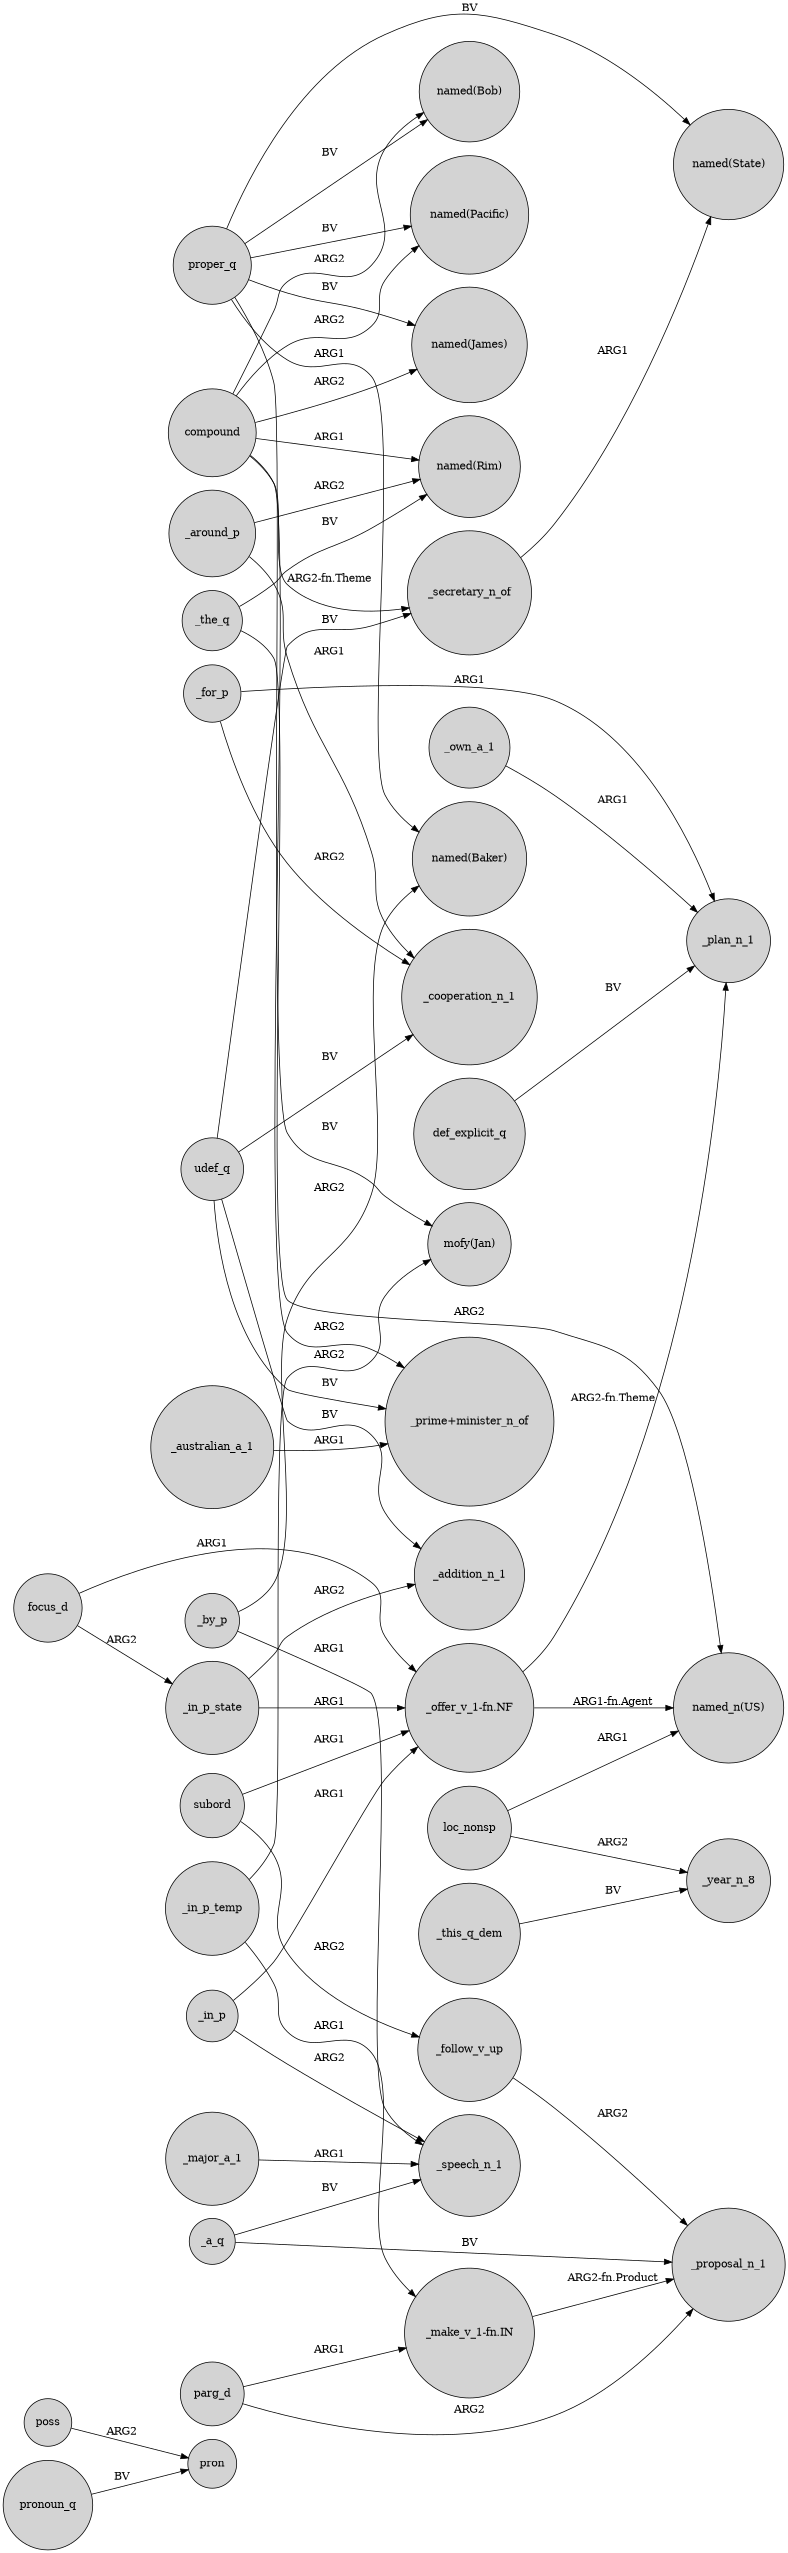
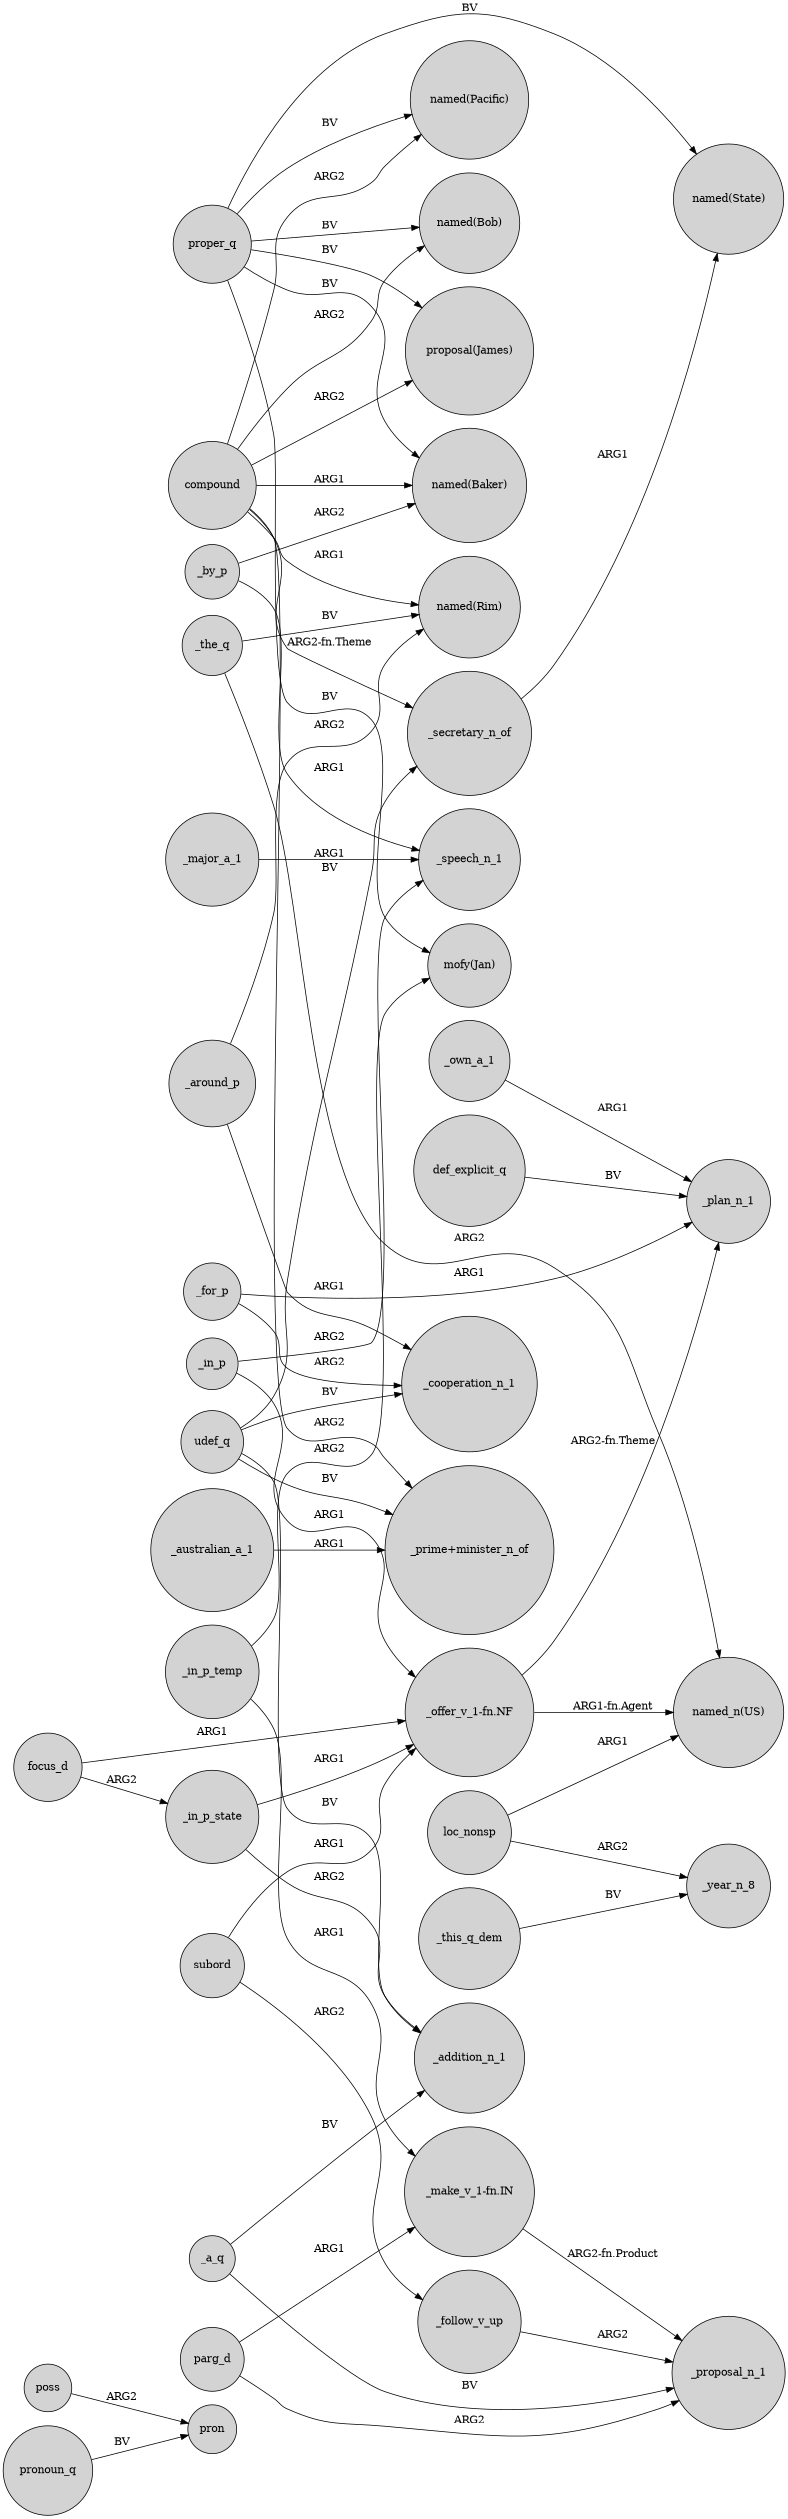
(469, 345) -> (469, 351)
(329, 354) -> (329, 284)
none -> (330, 485)
(324, 2208) -> (324, 2169)
